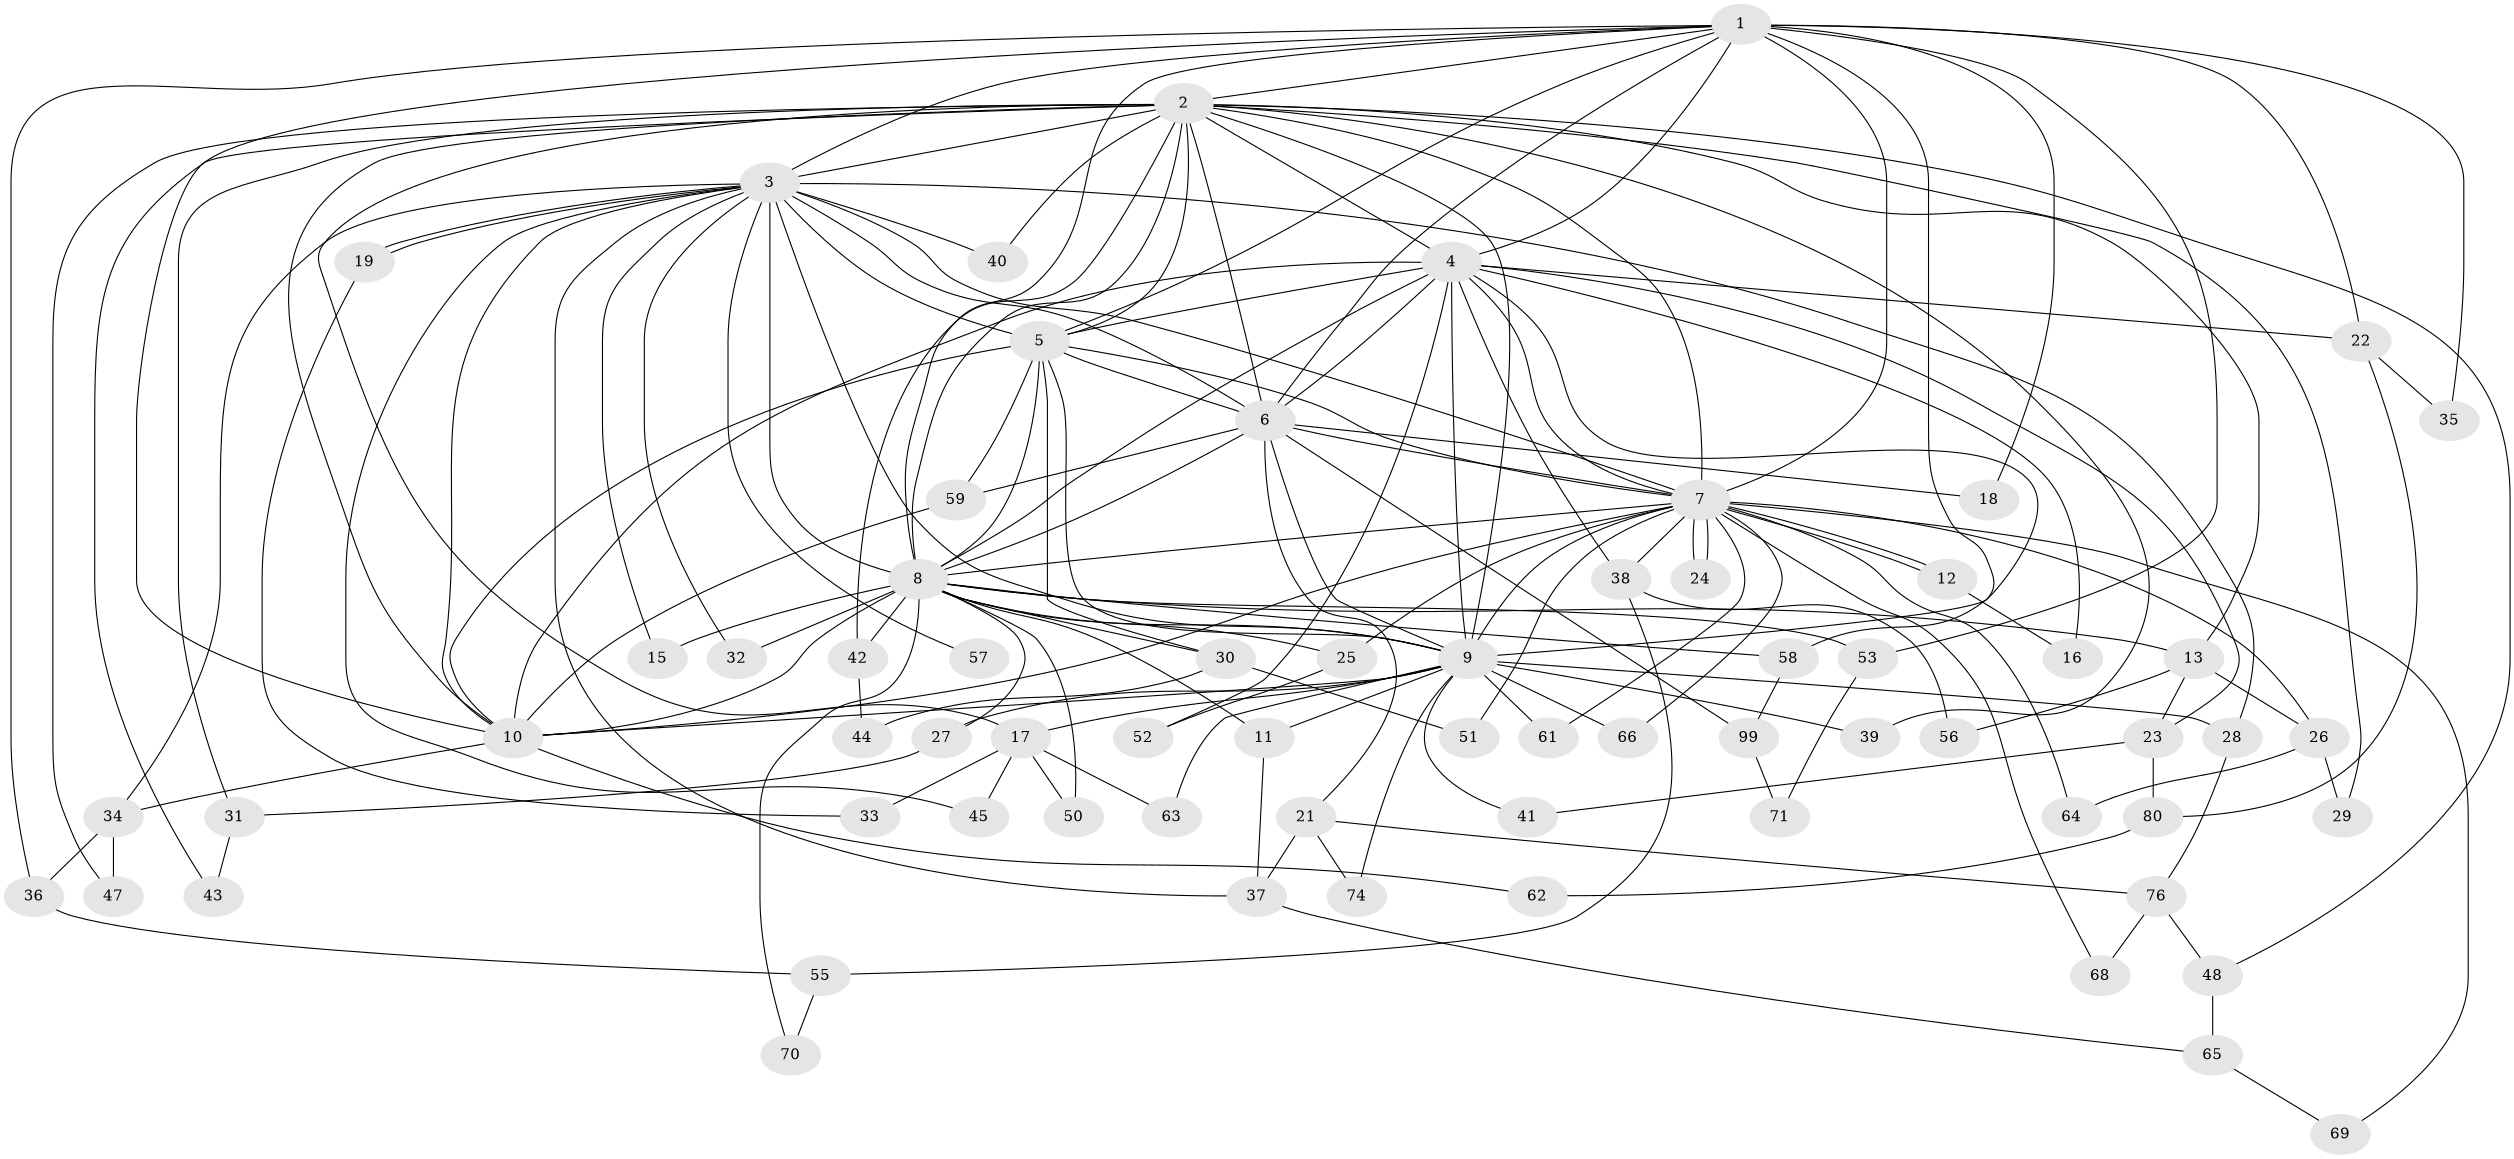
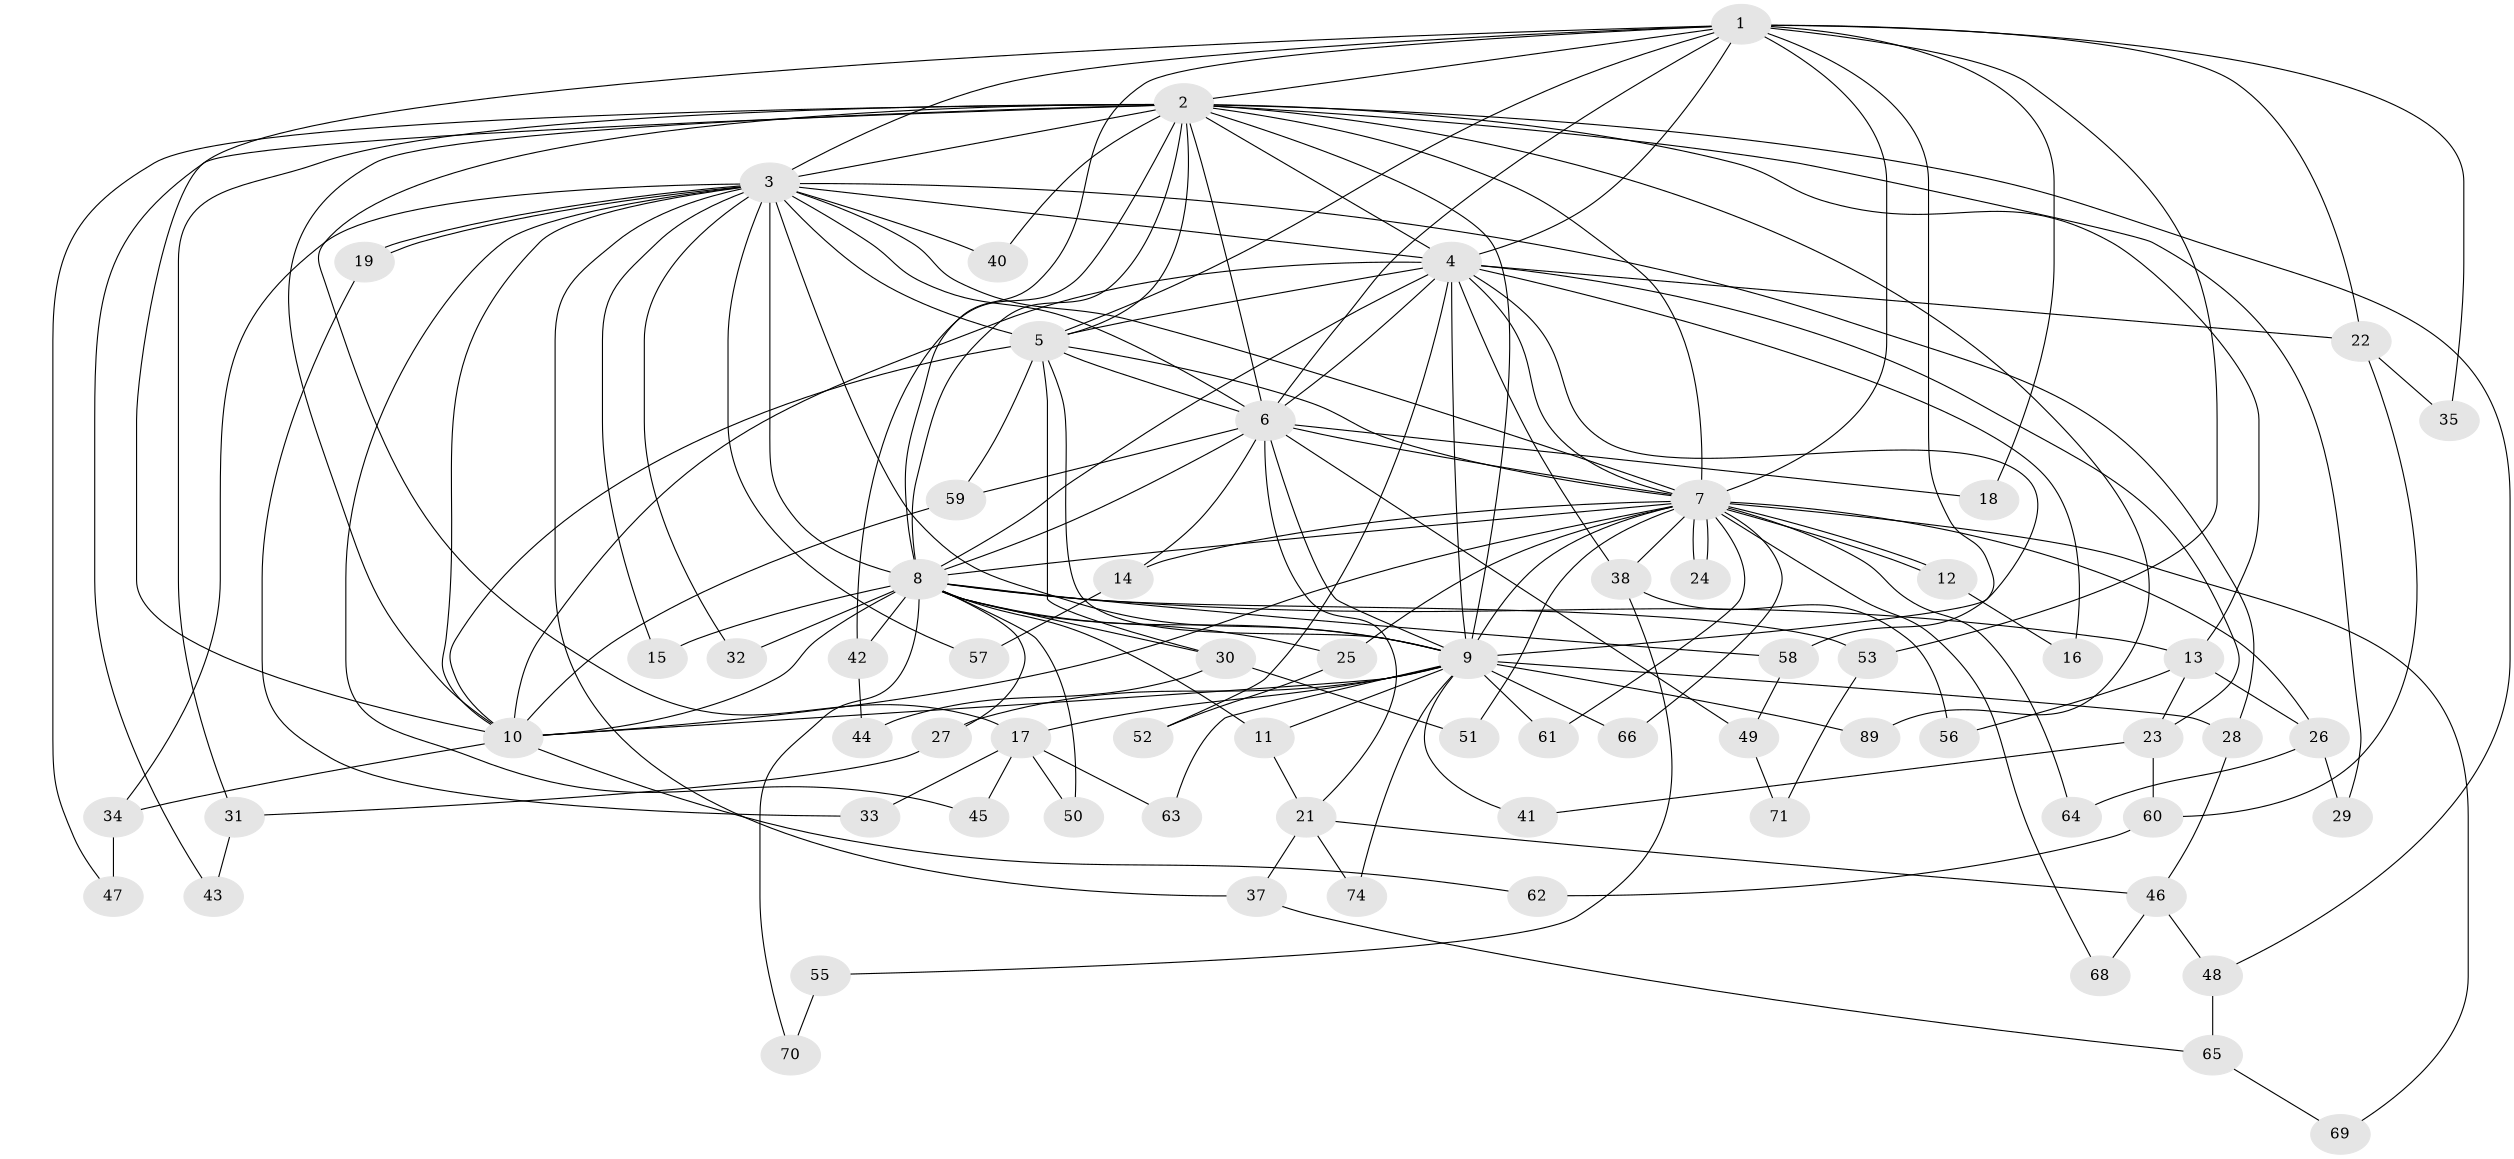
none -> (1111, 222)
(1019, 472) -> none
none -> (1123, 579)
(1749, 738) -> (1749, 738)
(1870, 738) -> (1870, 738)
(1261, 817) -> (1285, 778)
(2153, 817) -> (2153, 817)
(34, 897) -> none
(2157, 897) -> (2157, 897)
